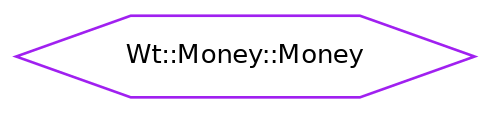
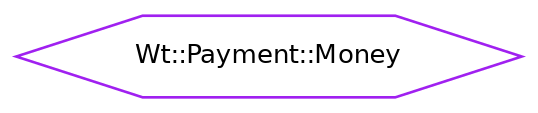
(245, 57) -> (269, 57)
